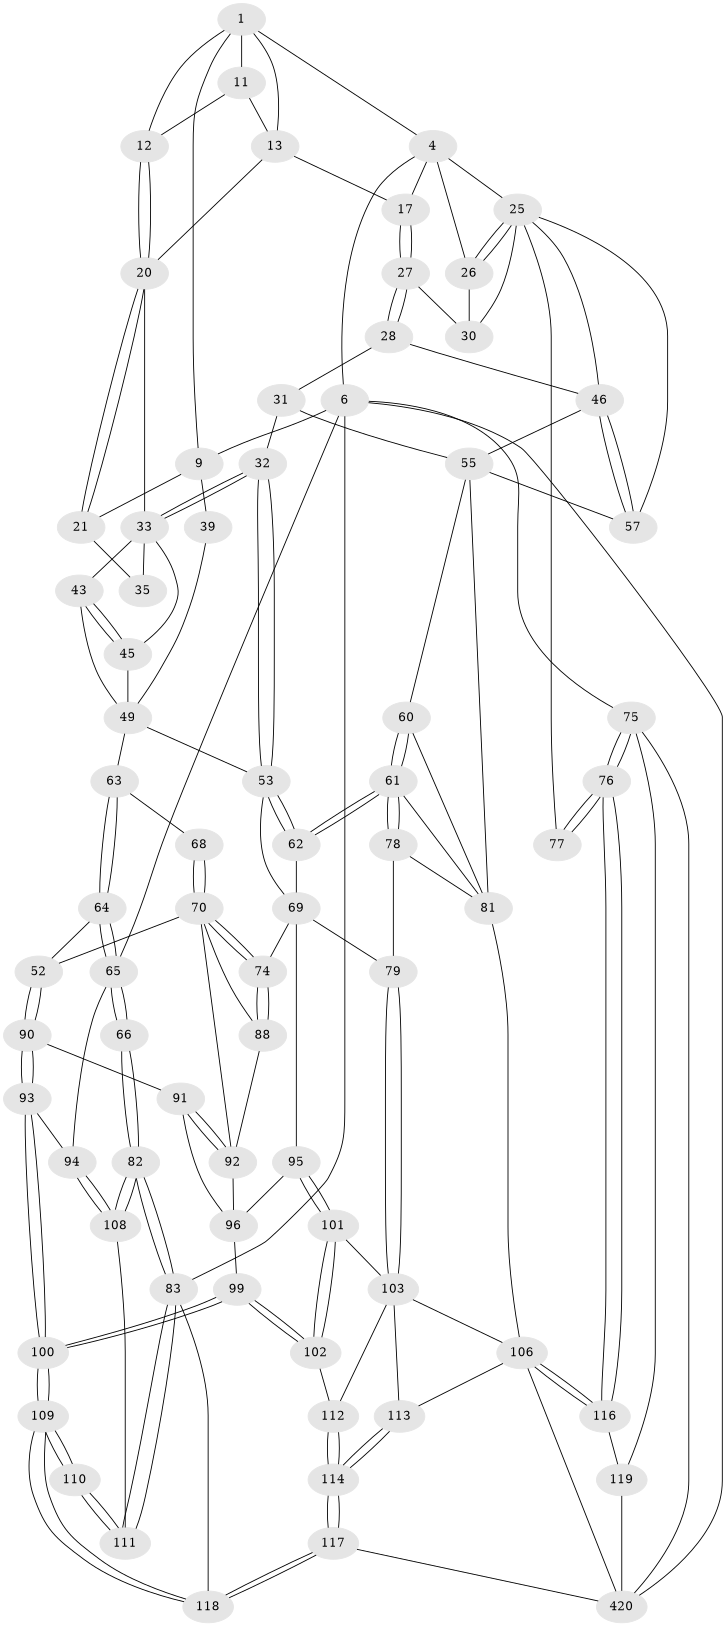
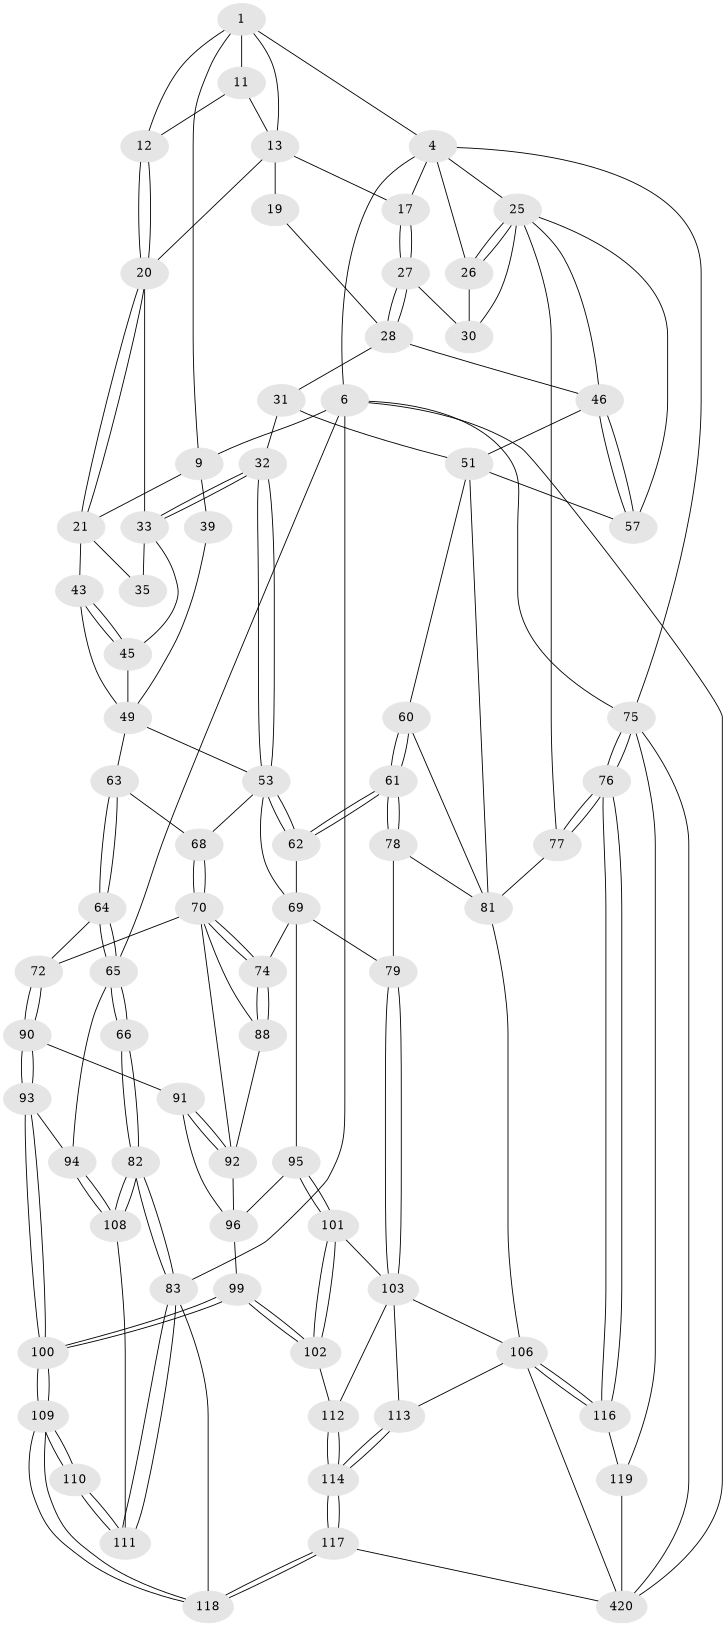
none -> (275, 210)
none -> (701, 341)
(469, 464) -> (469, 464)
(116, 556) -> (80, 559)
none -> (233, 813)
(441, 845) -> (523, 877)
(39, 972) -> (39, 972)
